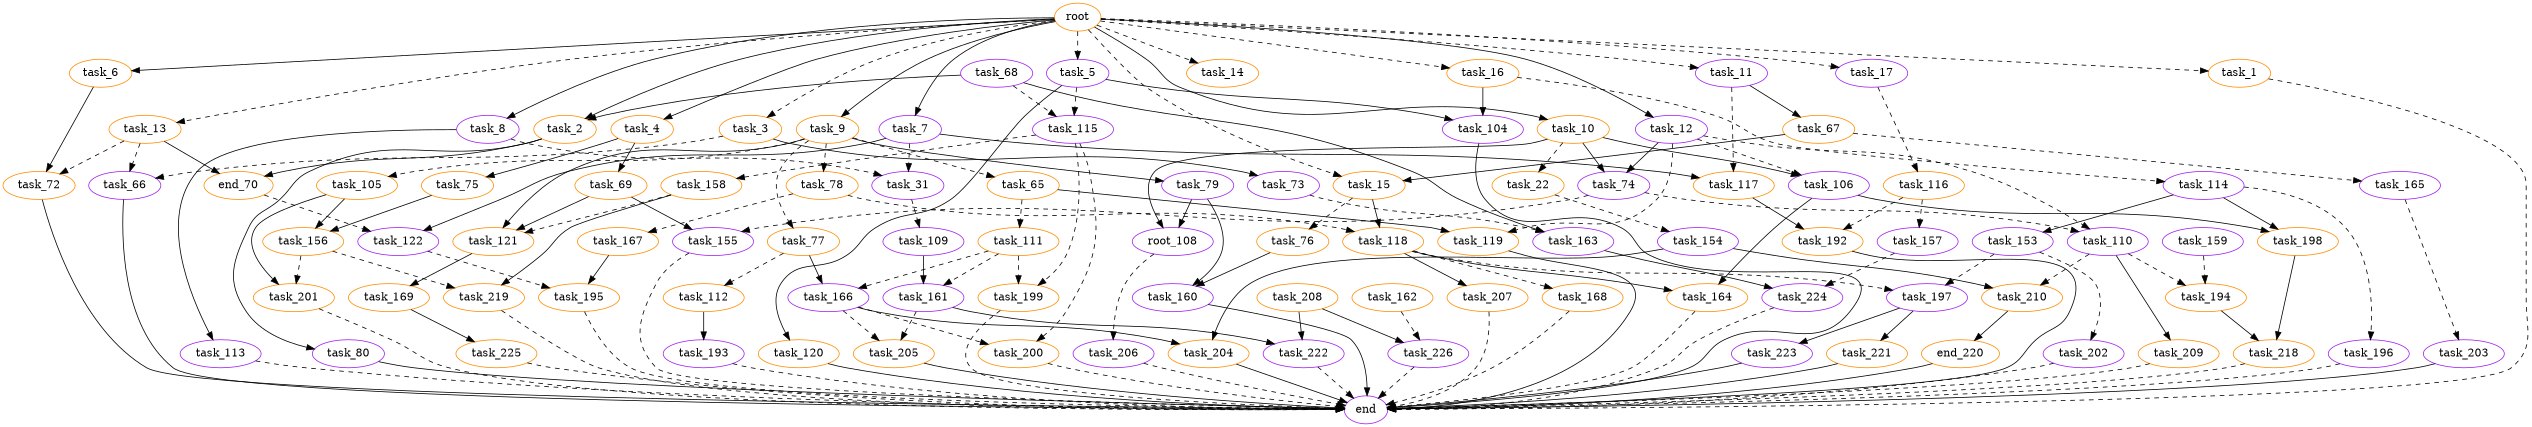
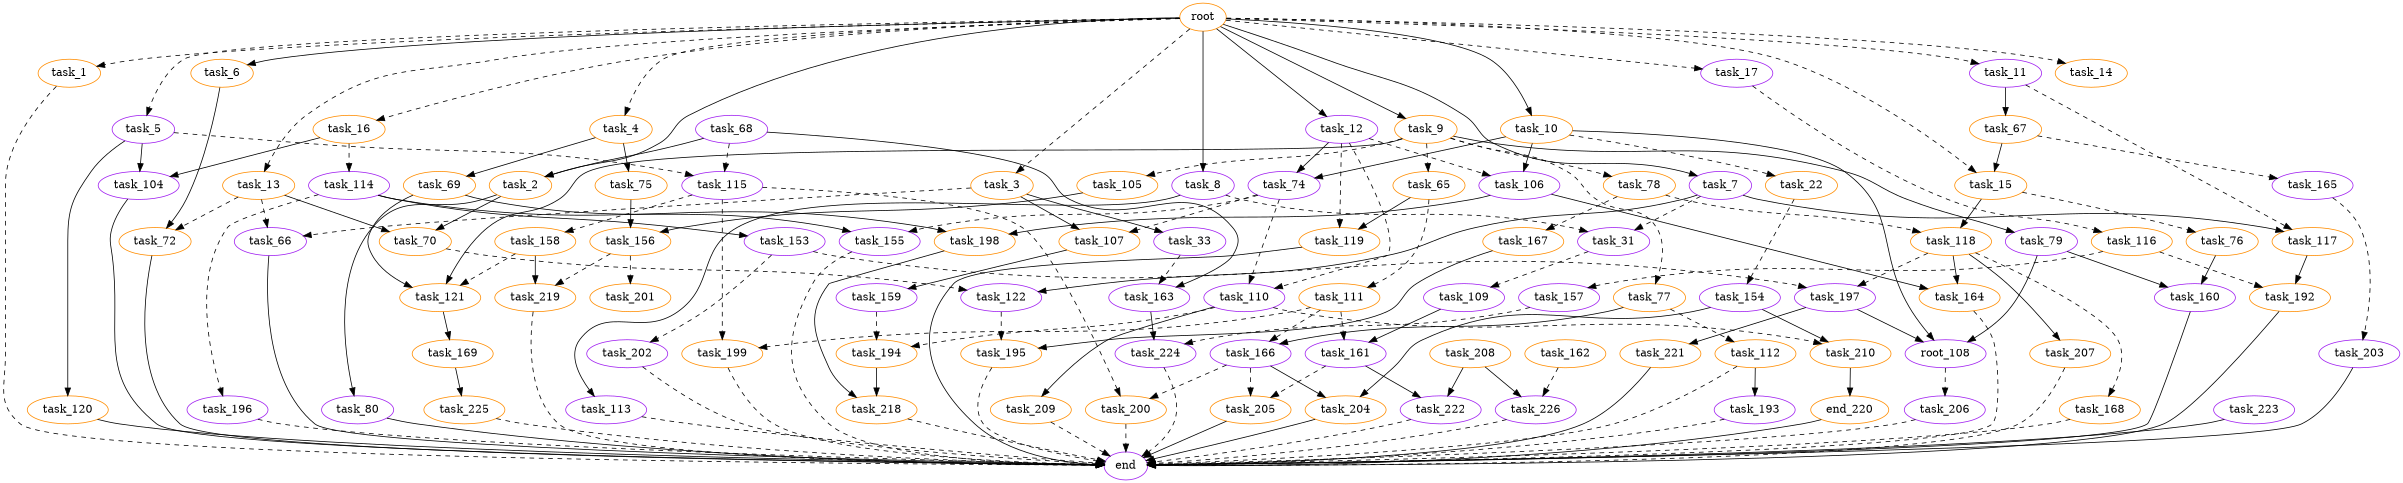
(858, 49) -> (890, 30)
(239, 185) -> (415, 242)
(1283, 185) -> (1190, 242)
(263, 221) -> none
none -> (1099, 242)
(1853, 324) -> (1887, 324)
(820, 402) -> (1572, 432)
